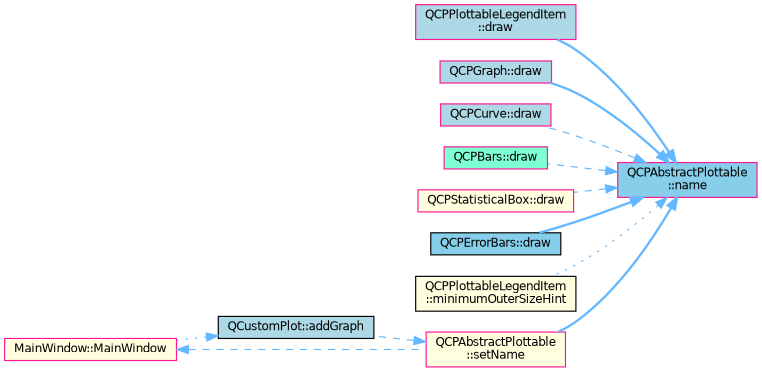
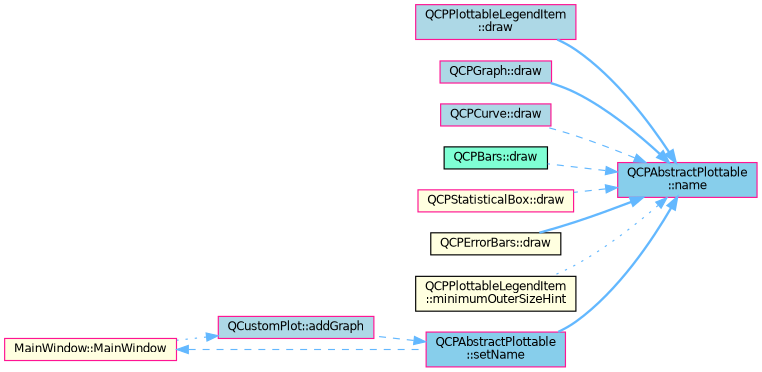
(496, 158) -> (496, 158)
(496, 244) -> (496, 244)
(296, 327) -> (296, 327)
(496, 349) -> (496, 349)
